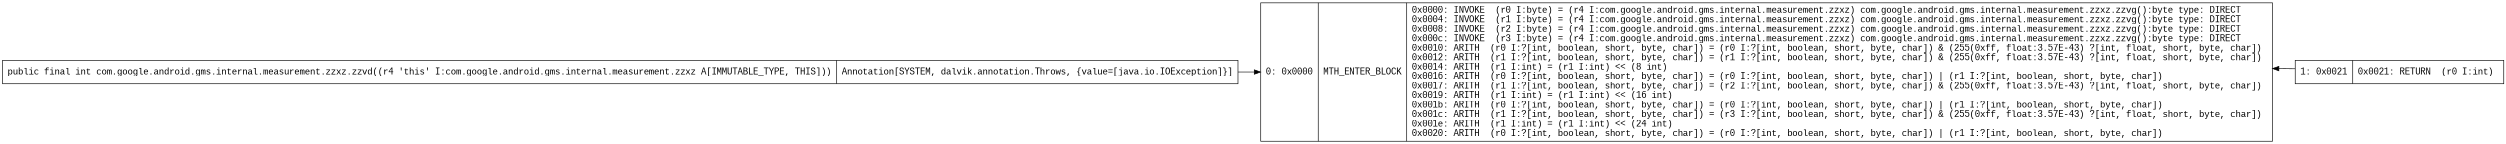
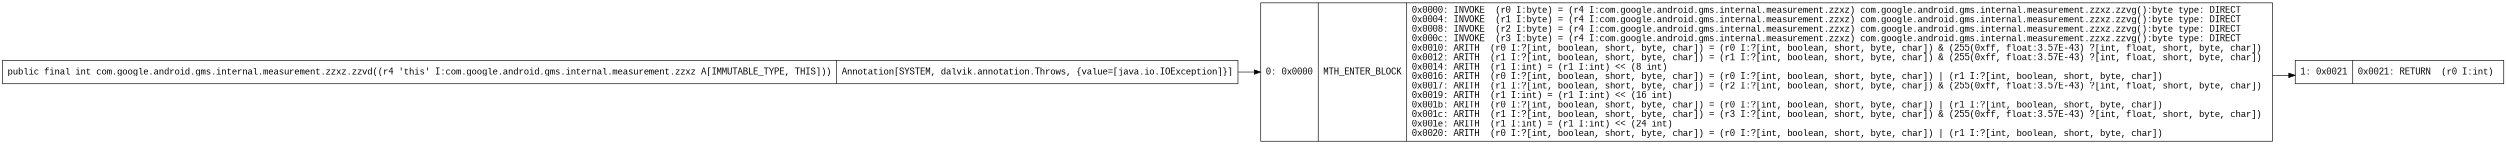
(2287, 69) -> (2281, 75)
